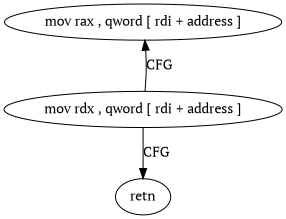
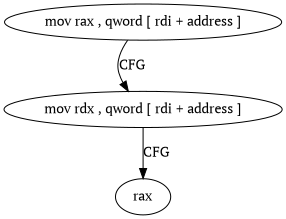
(146, 71) -> (118, 61)
(143, 197) -> (143, 197)
